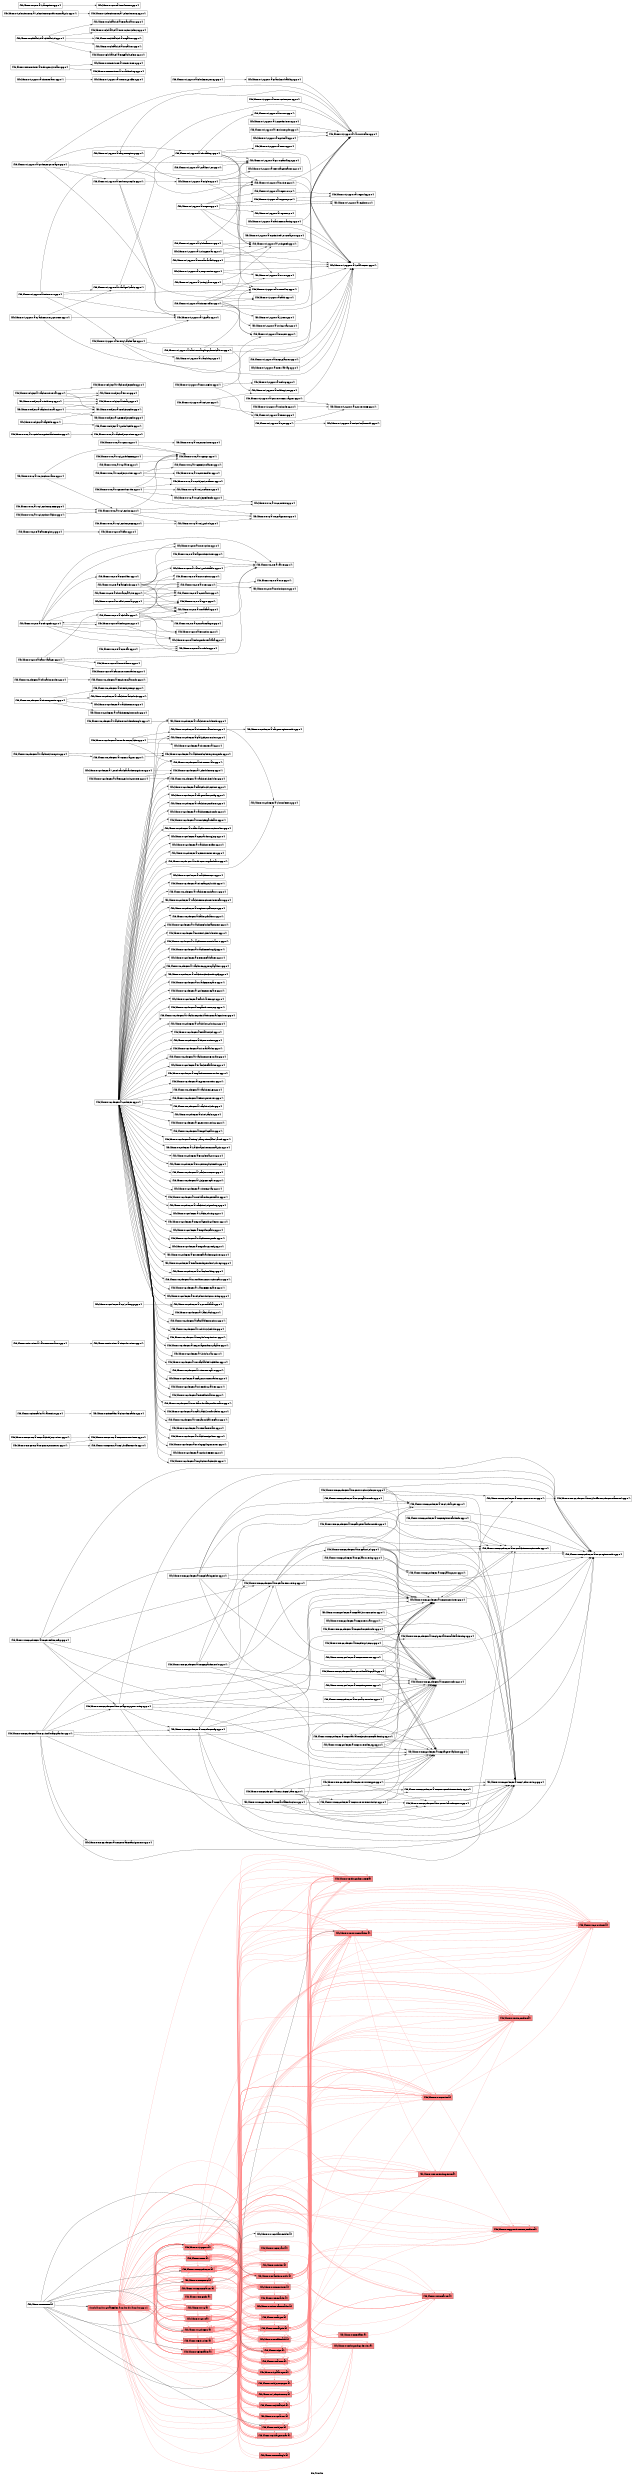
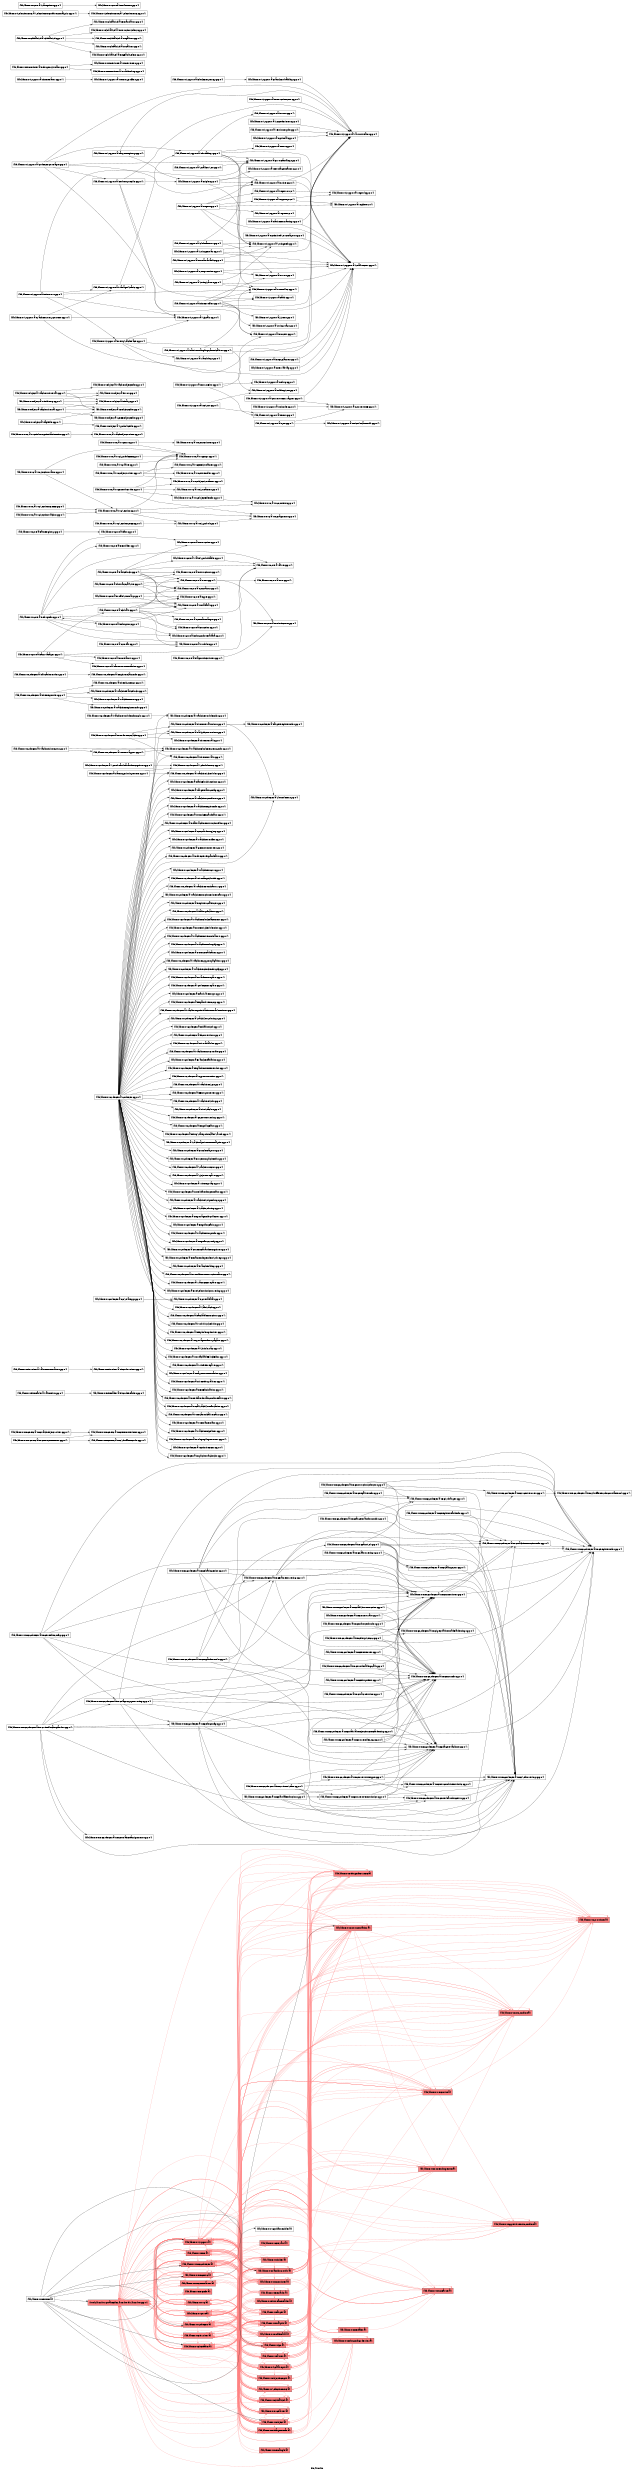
(238, 559) -> (250, 646)
